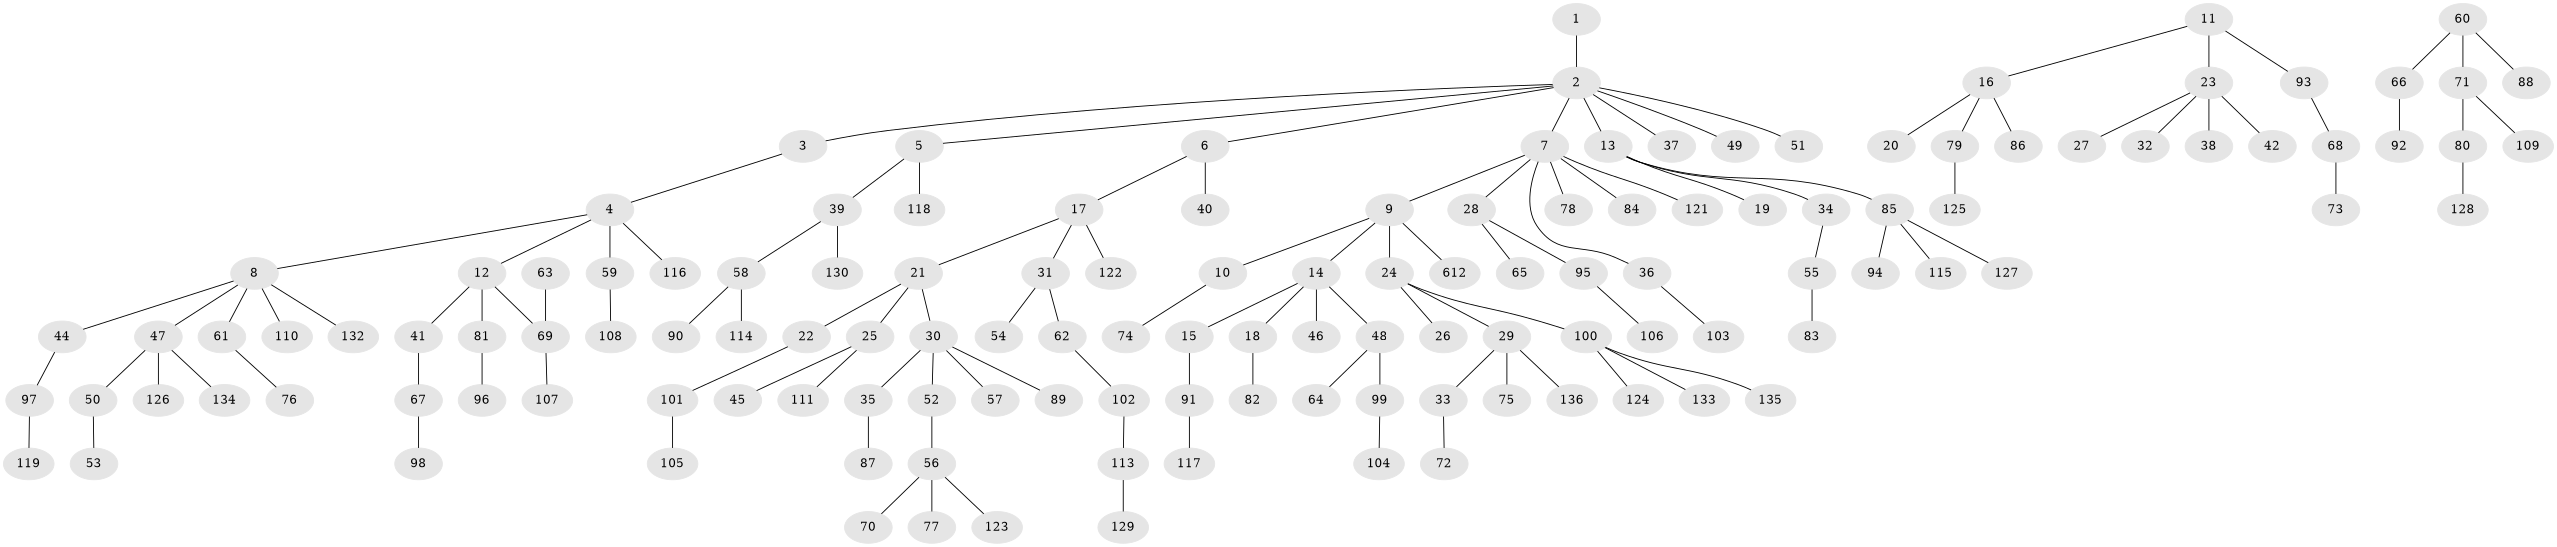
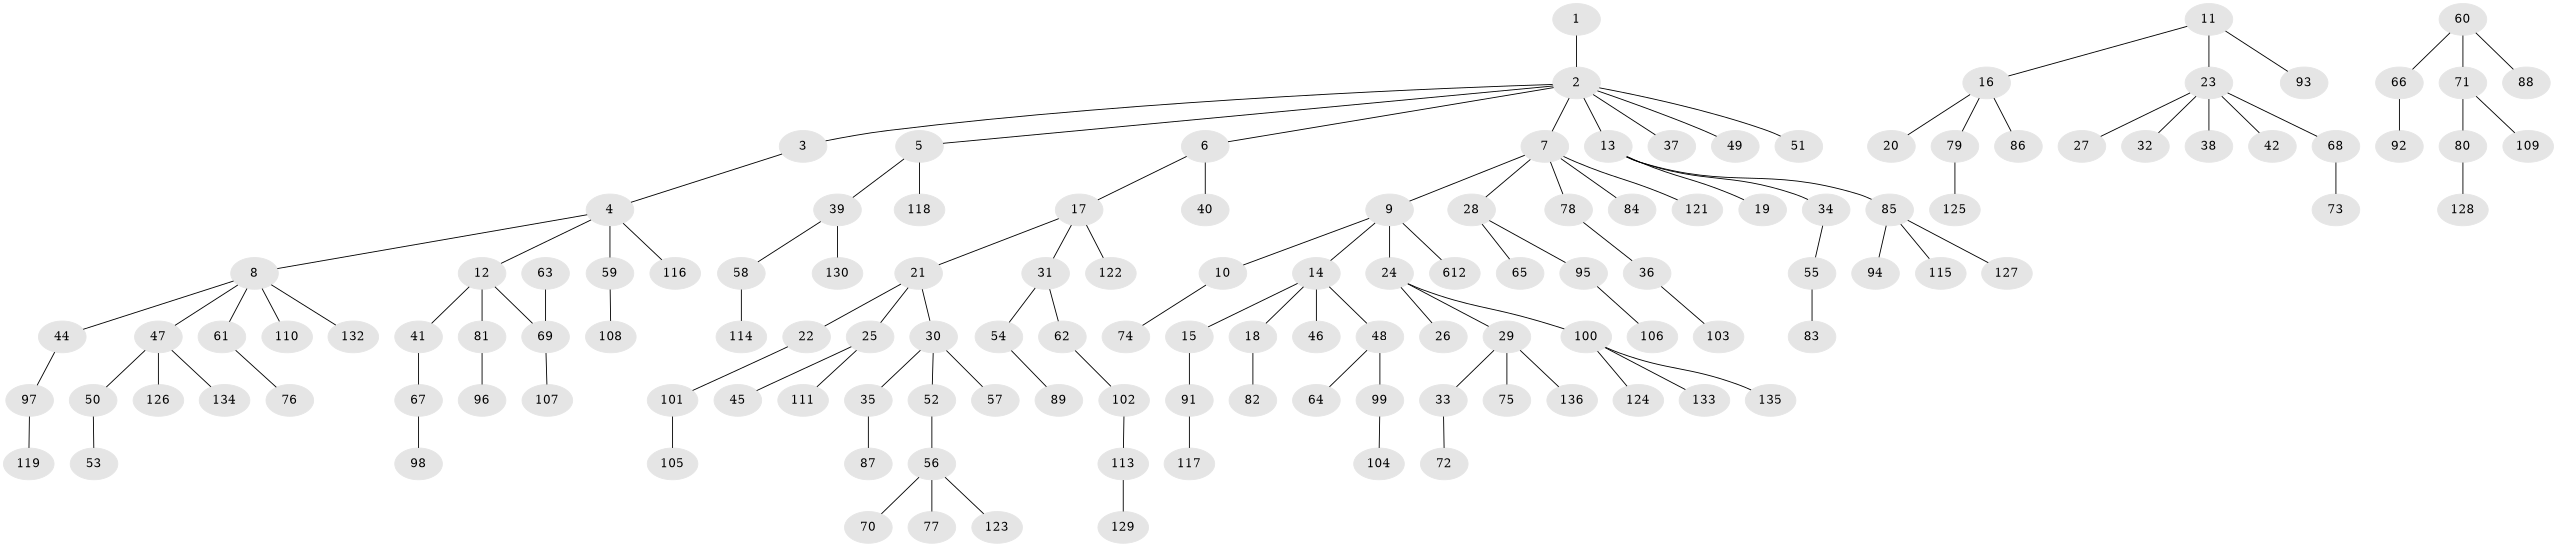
(2320, 115) -> (2272, 115)
(1549, 239) -> (1608, 242)
(676, 337) -> none
(996, 369) -> (1029, 369)
